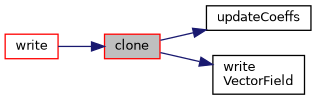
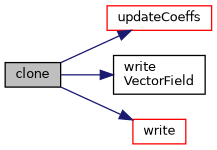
(259, 18) -> (159, 18)
(75, 46) -> (91, 101)
(132, 46) -> (33, 75)
